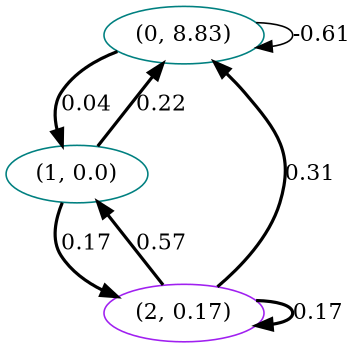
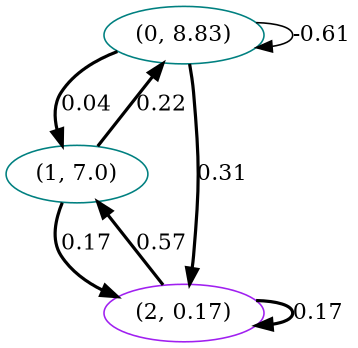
(77, 174) -> (77, 174)
(284, 182) -> (198, 166)
